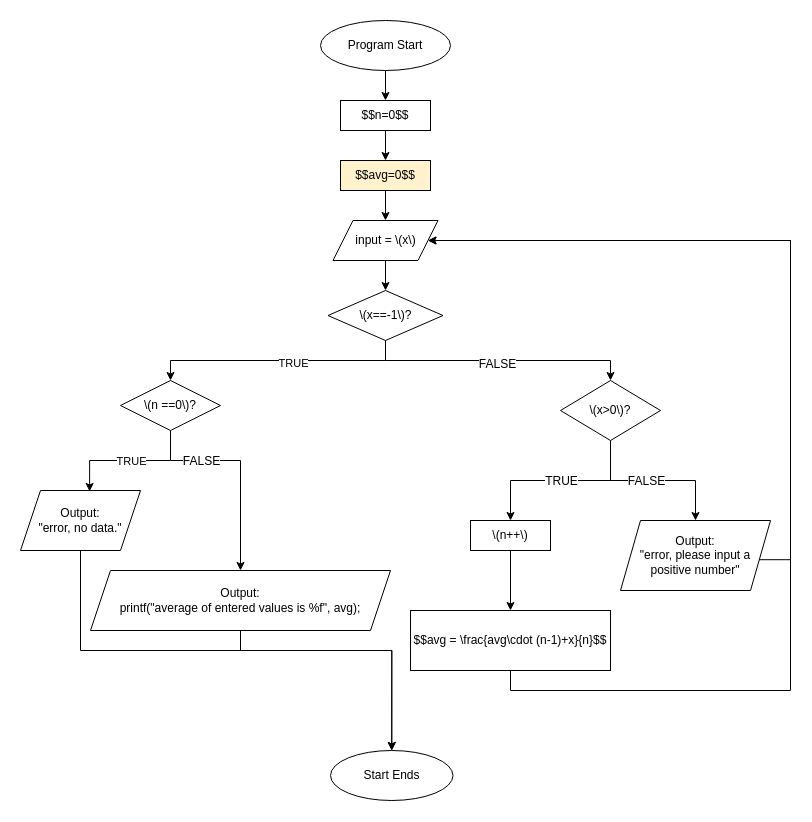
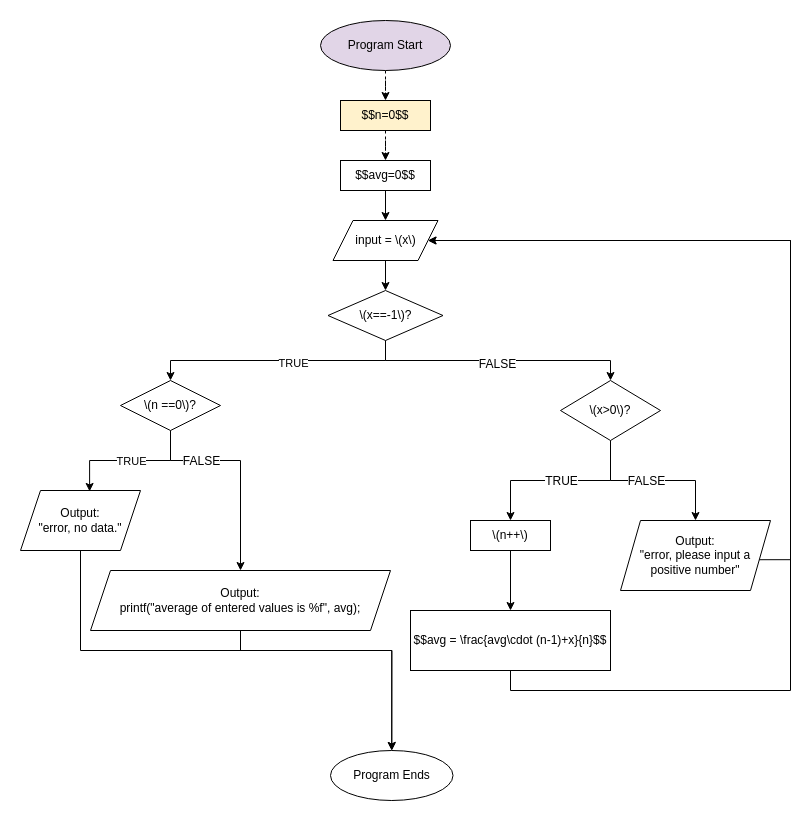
(386, 46) -> (386, 46)
(386, 90) -> (386, 90)
(386, 116) -> (386, 116)
(386, 150) -> (386, 150)
(386, 176) -> (386, 176)
(392, 776) -> (392, 776)
